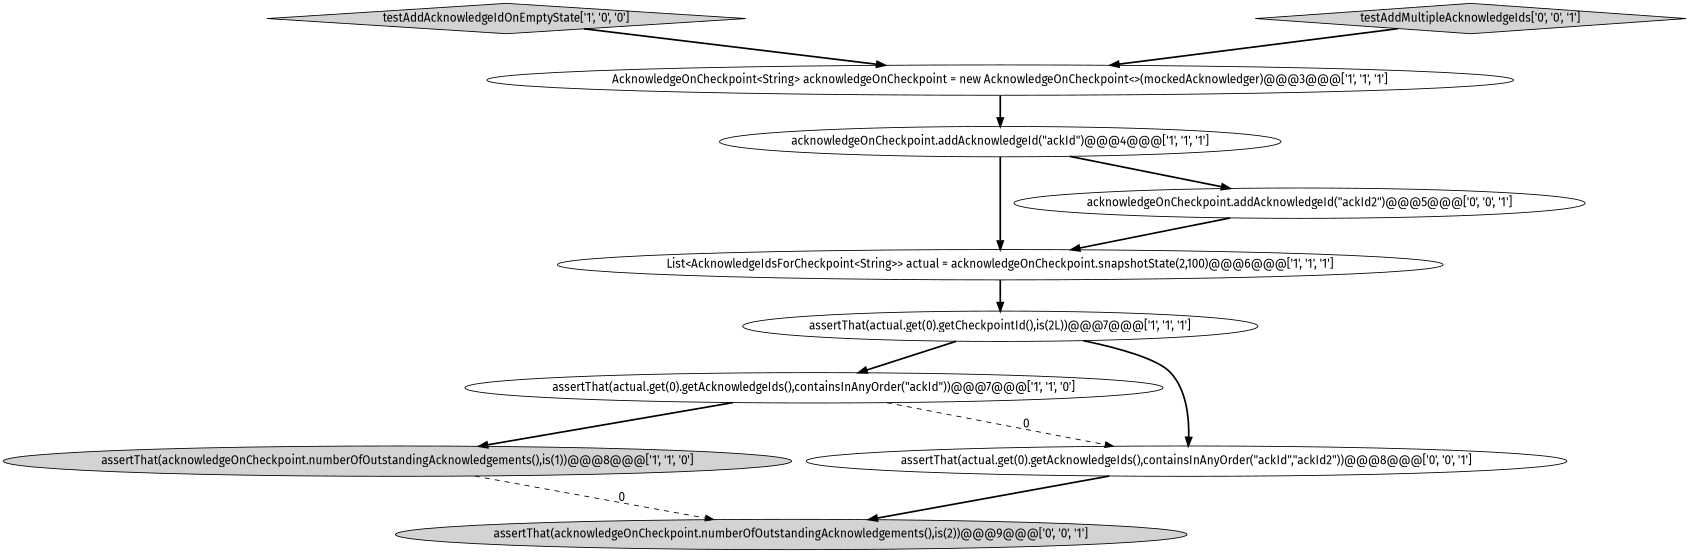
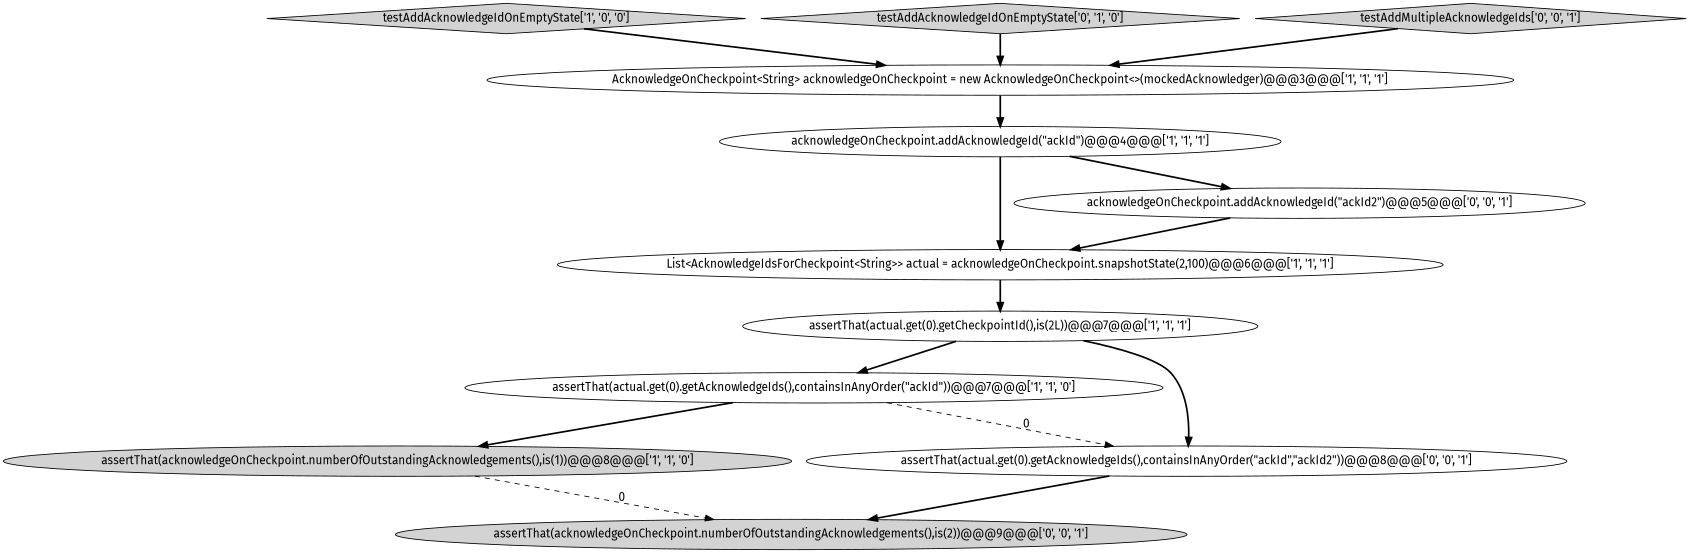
none -> (1000, 19)
